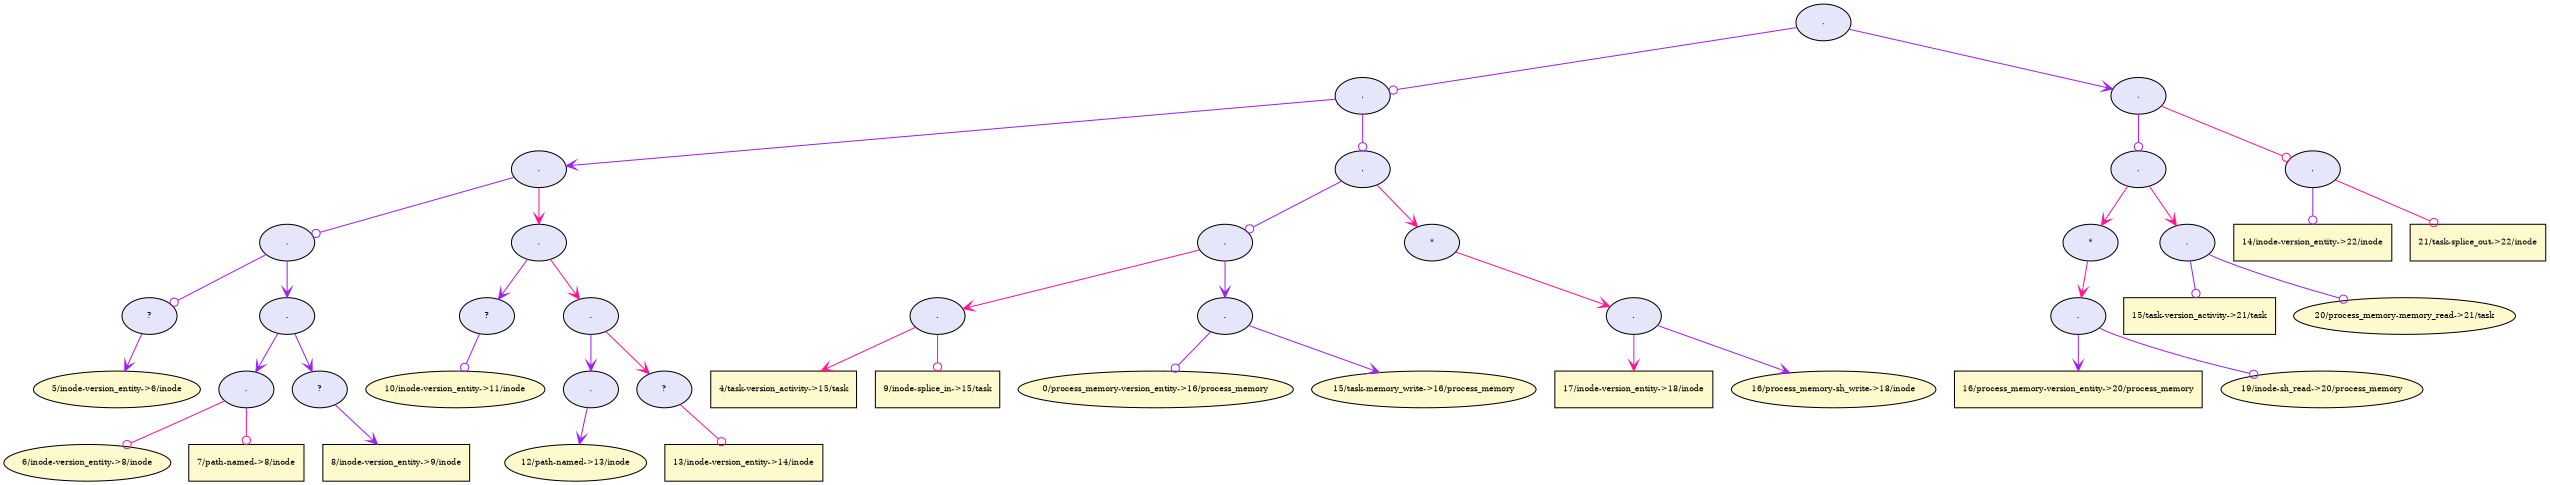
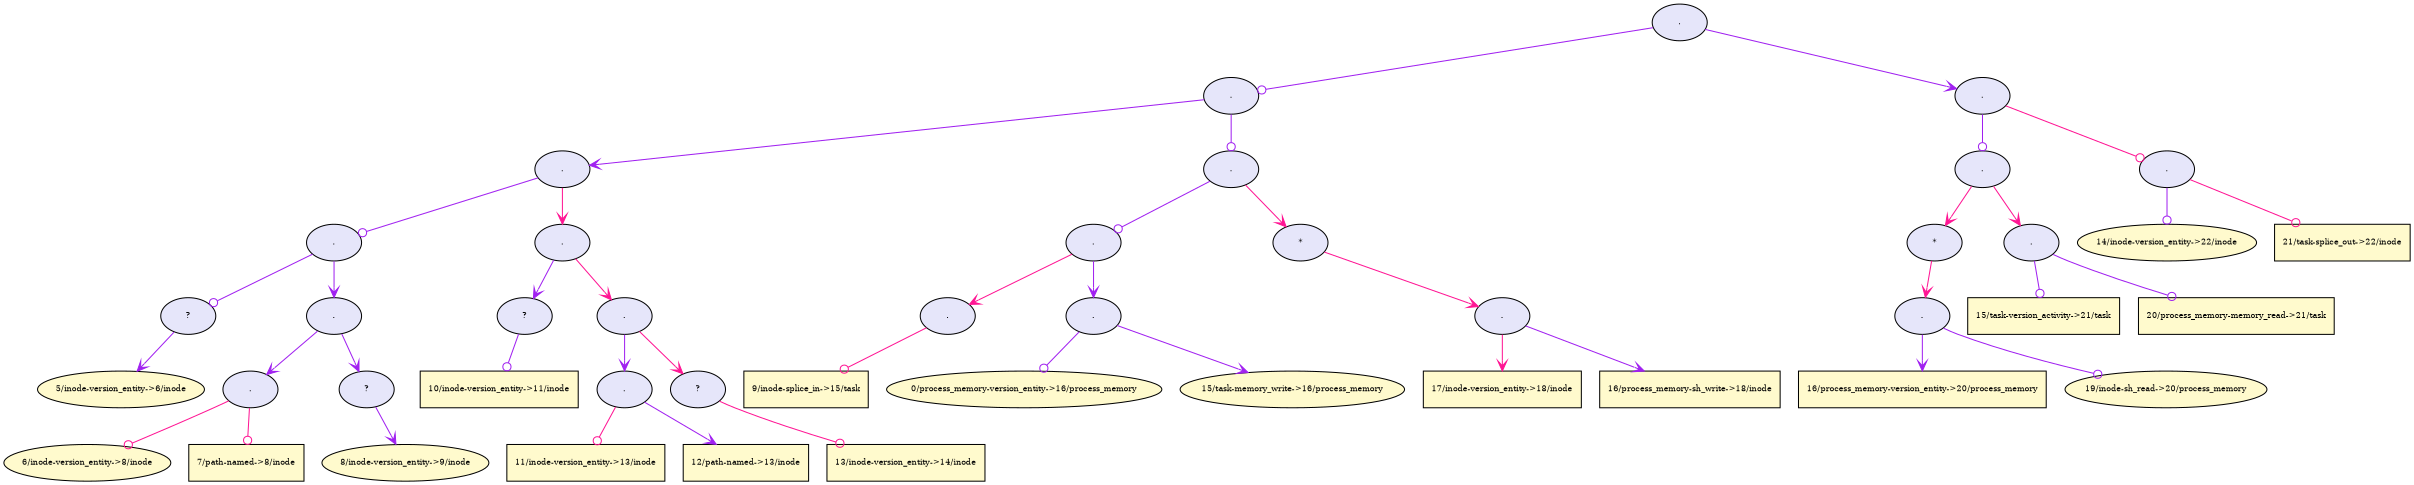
(2313, 243) -> (2167, 243)
(2405, 316) -> (2236, 316)
(455, 389) -> (499, 389)
(784, 389) -> none
(1834, 389) -> (1690, 389)
(396, 463) -> (405, 463)
(576, 463) -> (746, 463)
none -> (586, 463)
